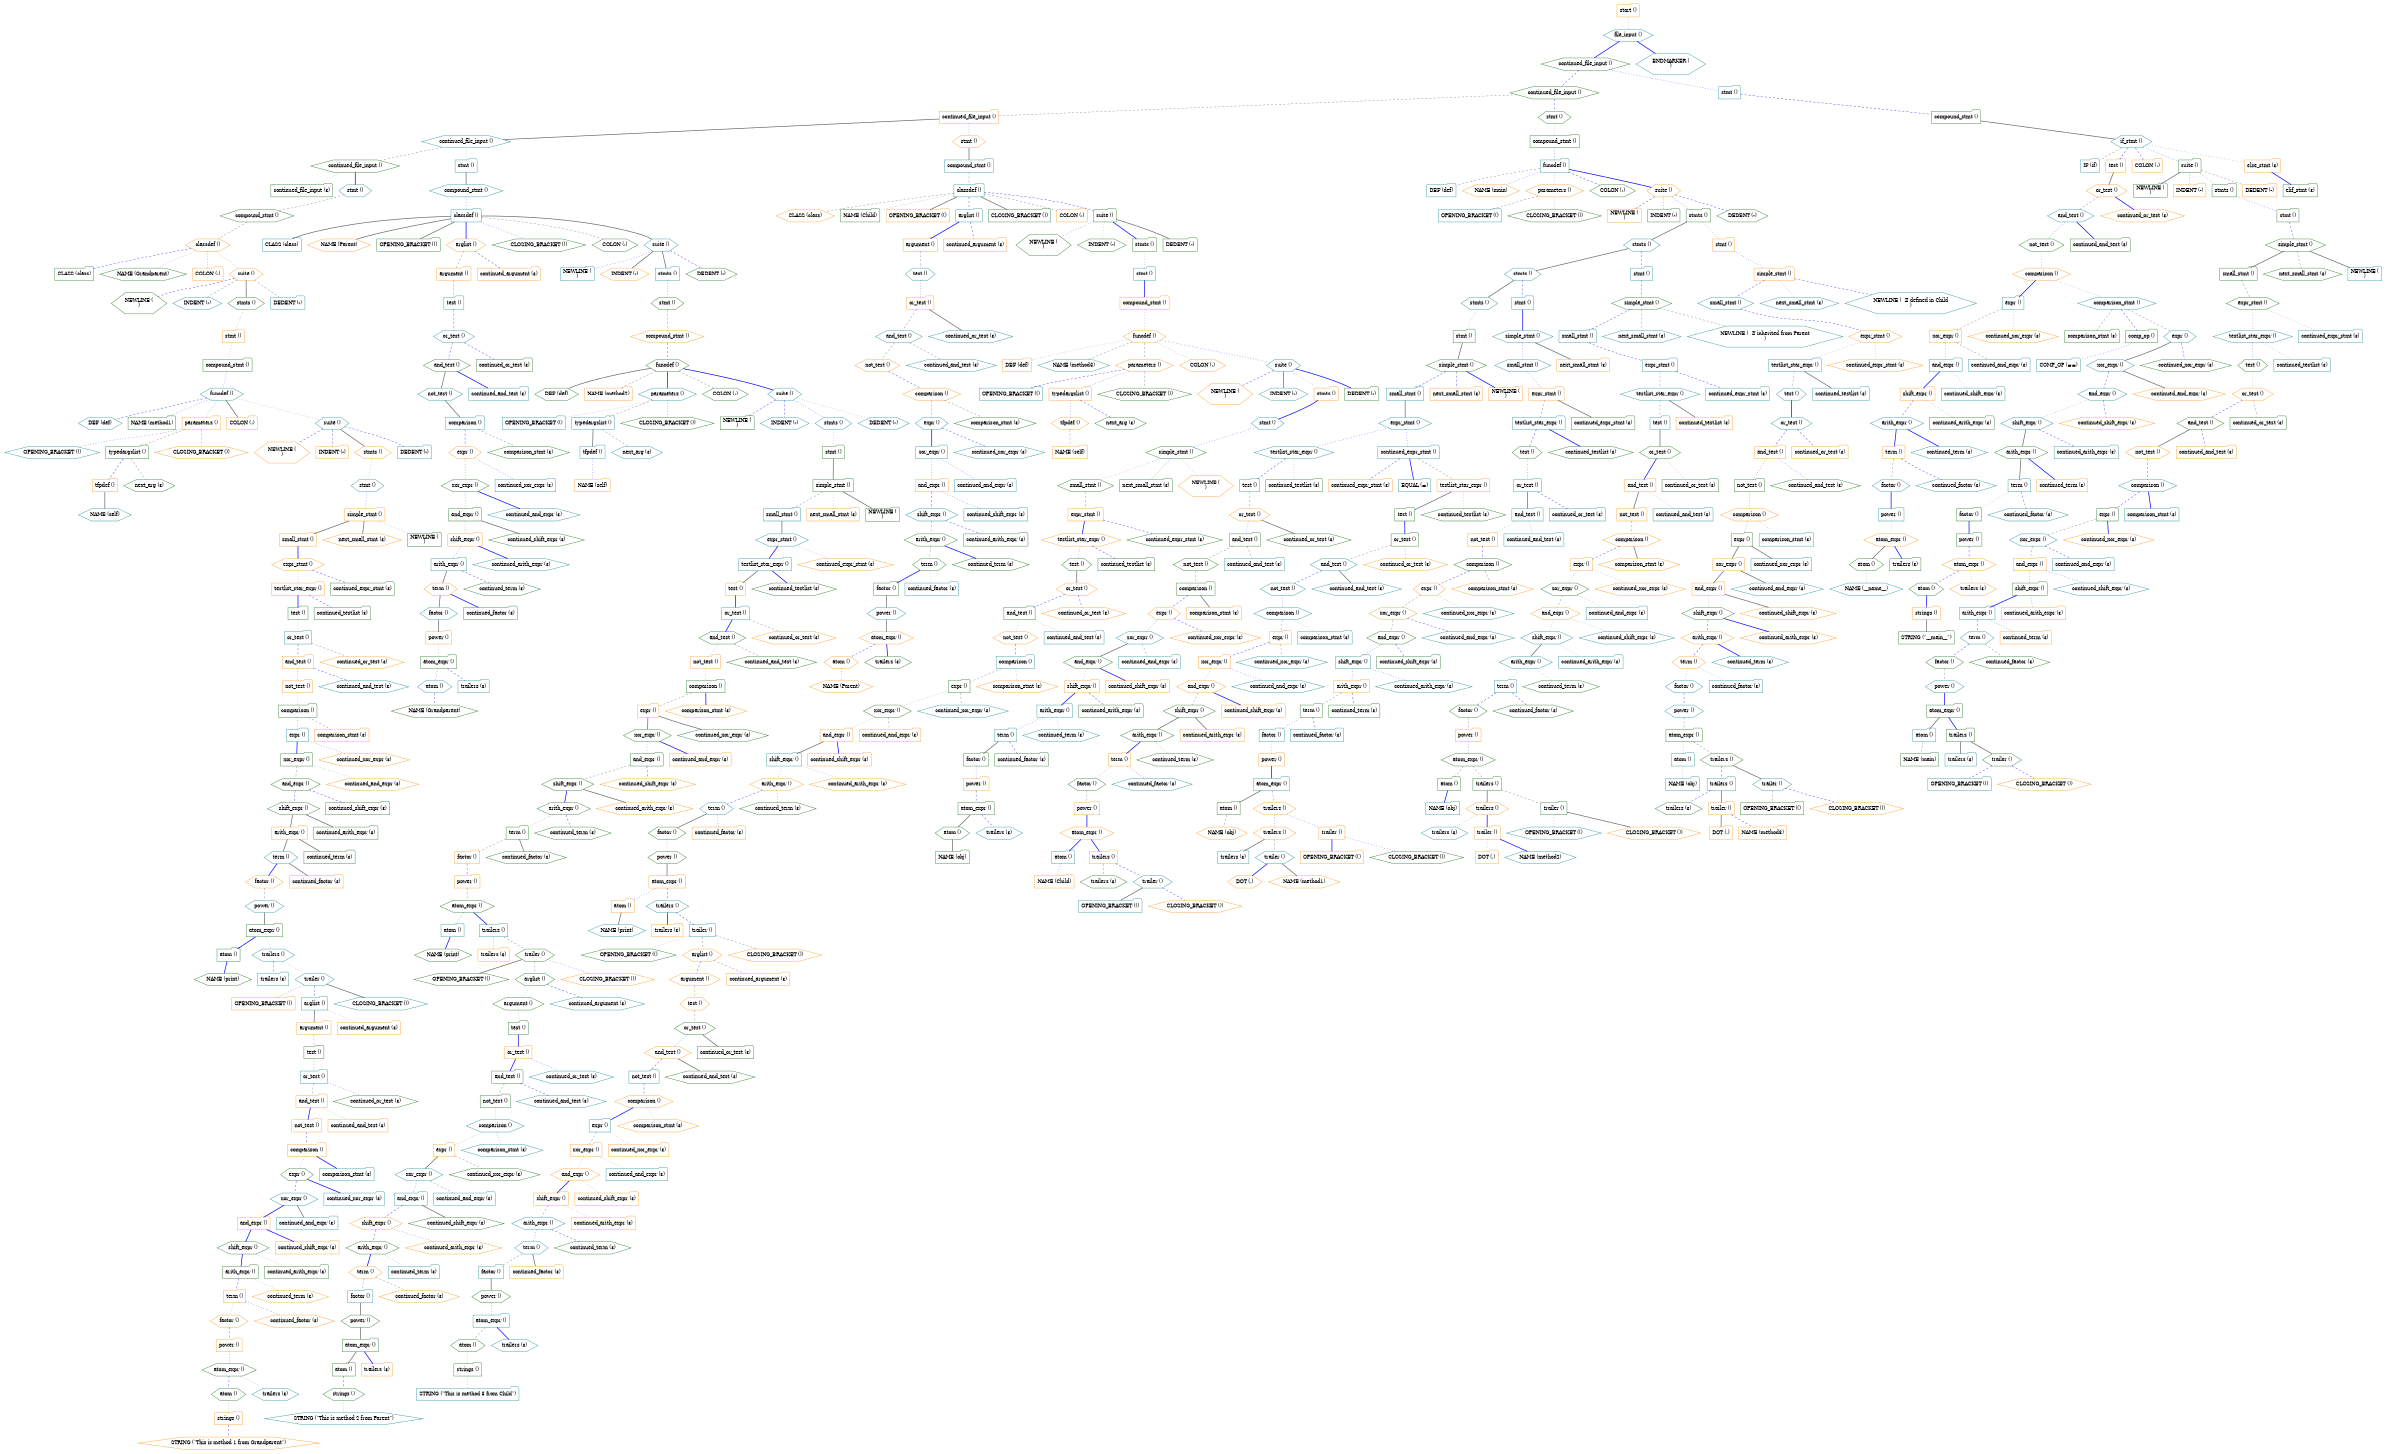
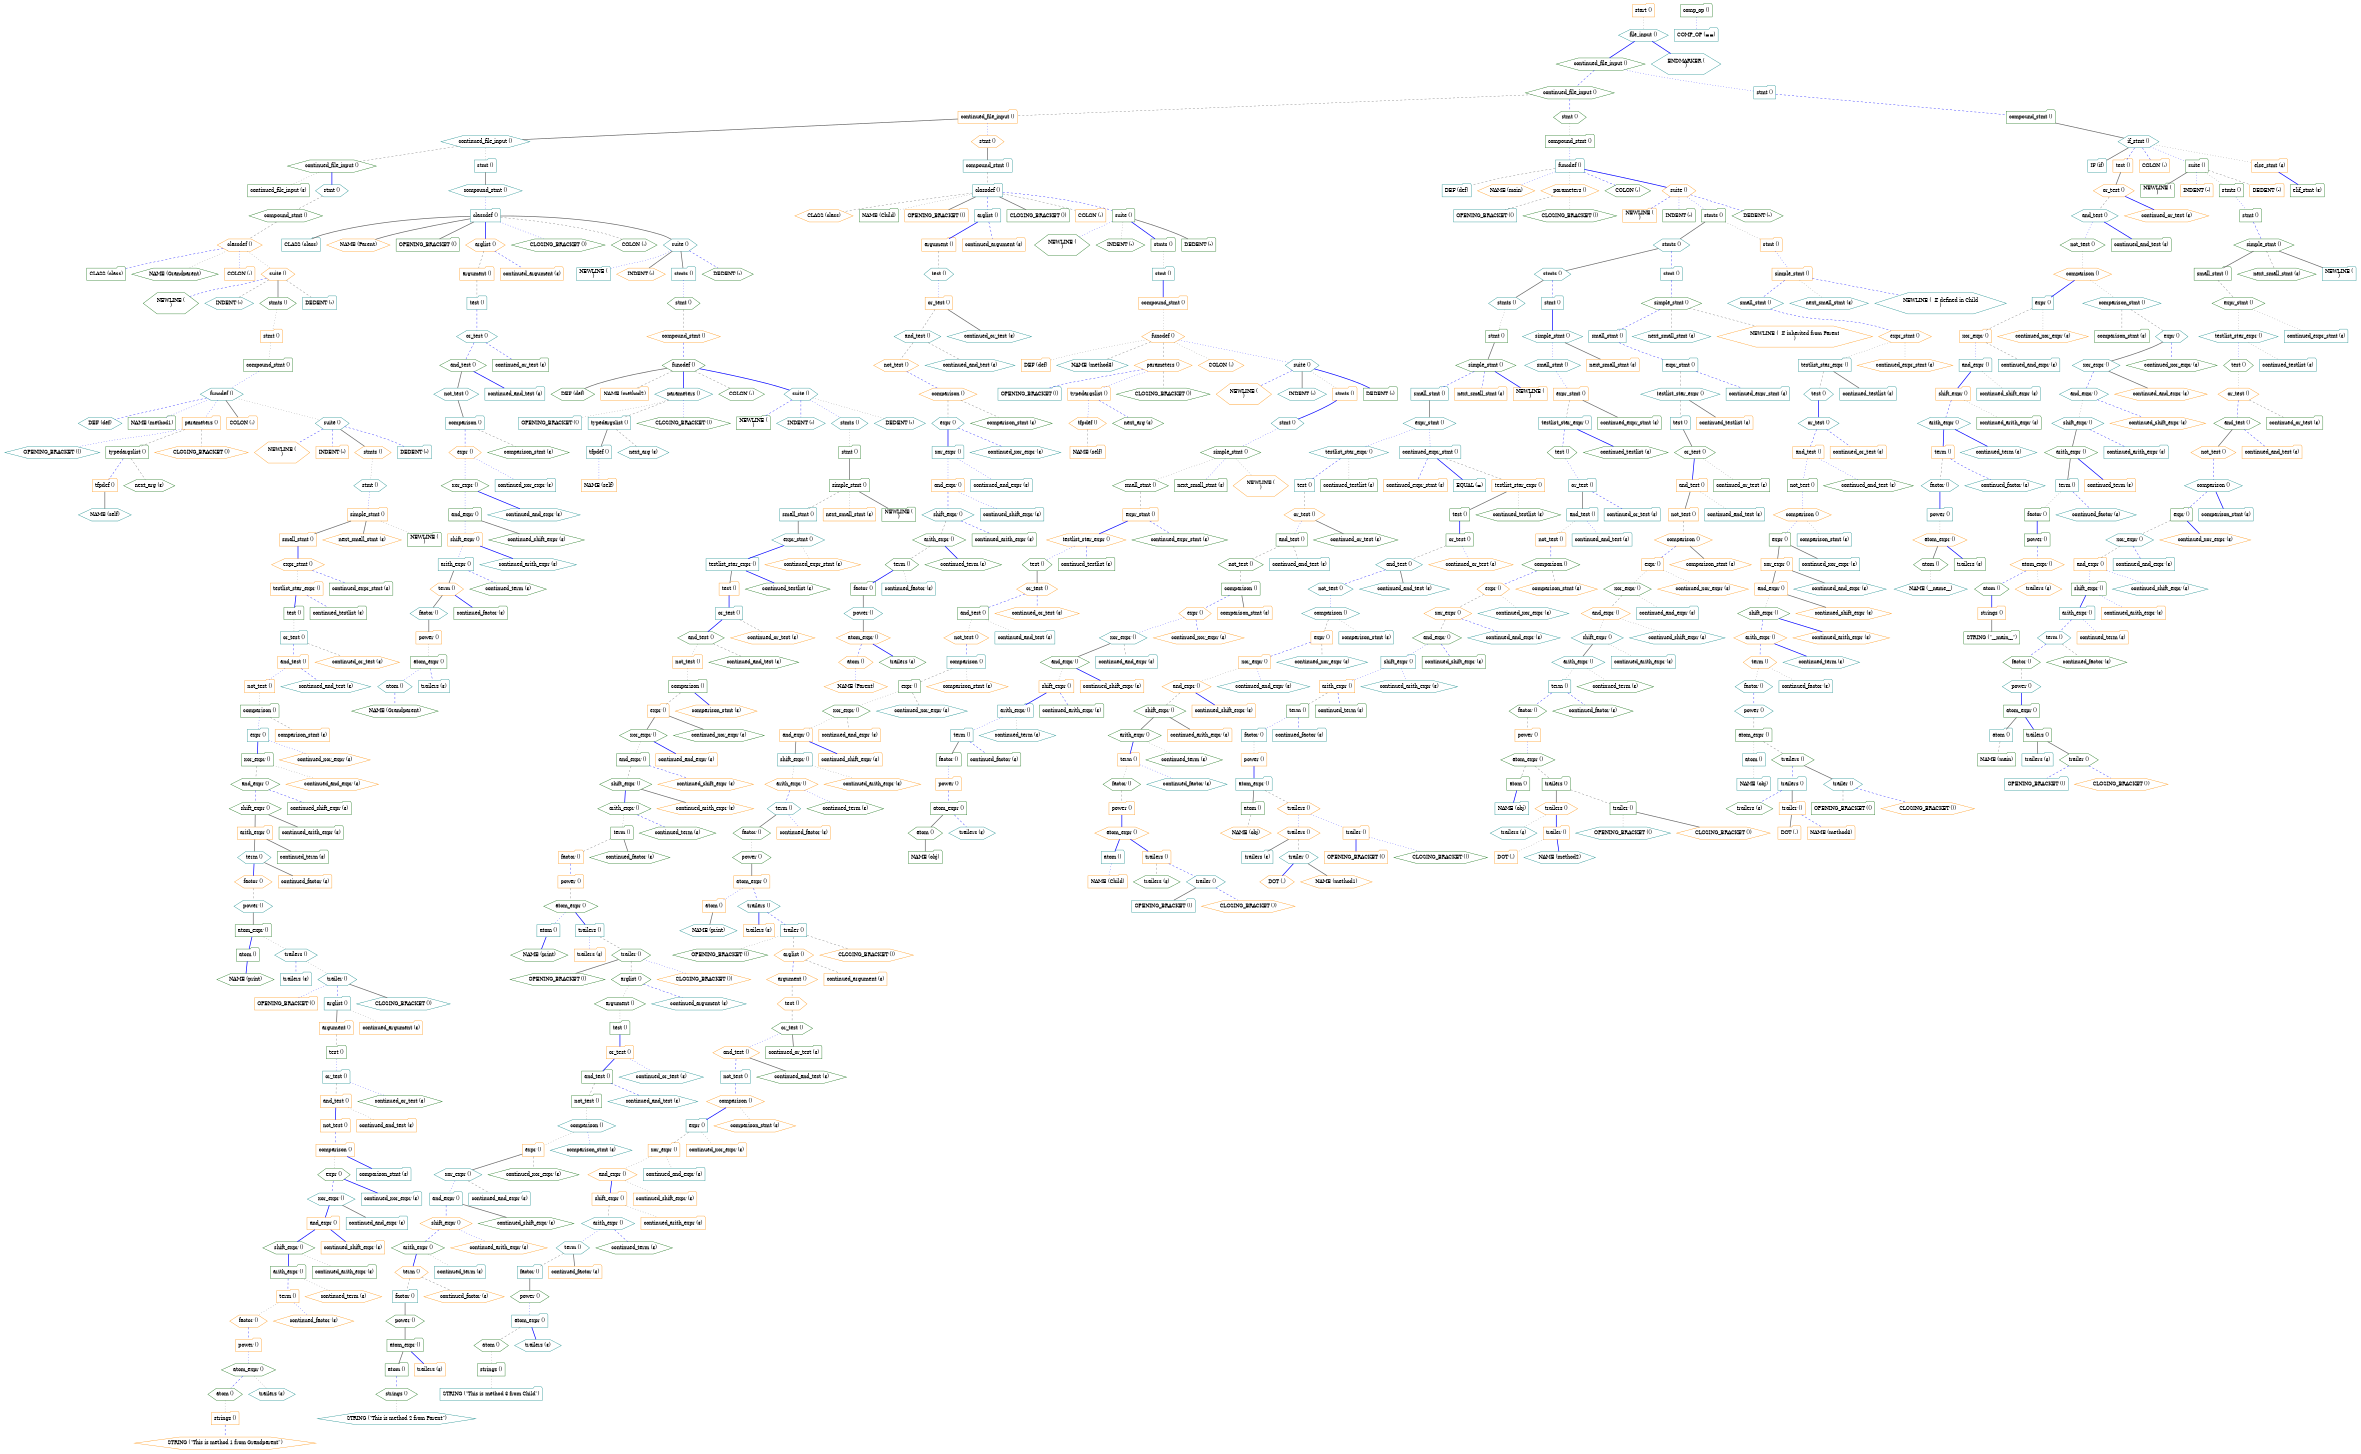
(2110, 154) -> (2118, 154)
(2129, 320) -> none
(1765, 337) -> (1795, 337)
